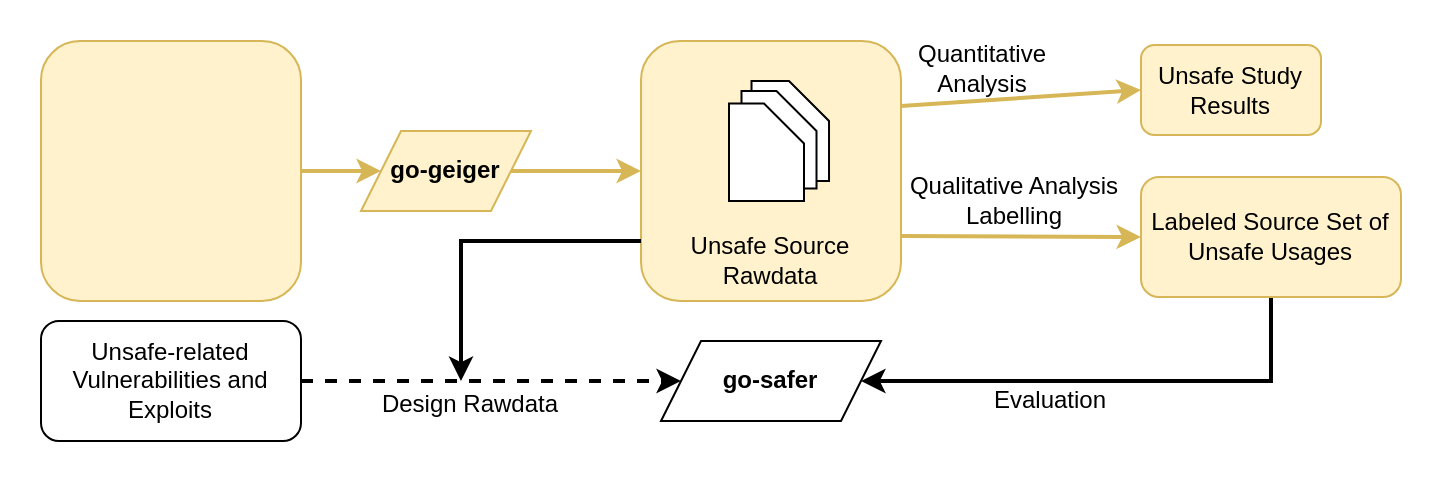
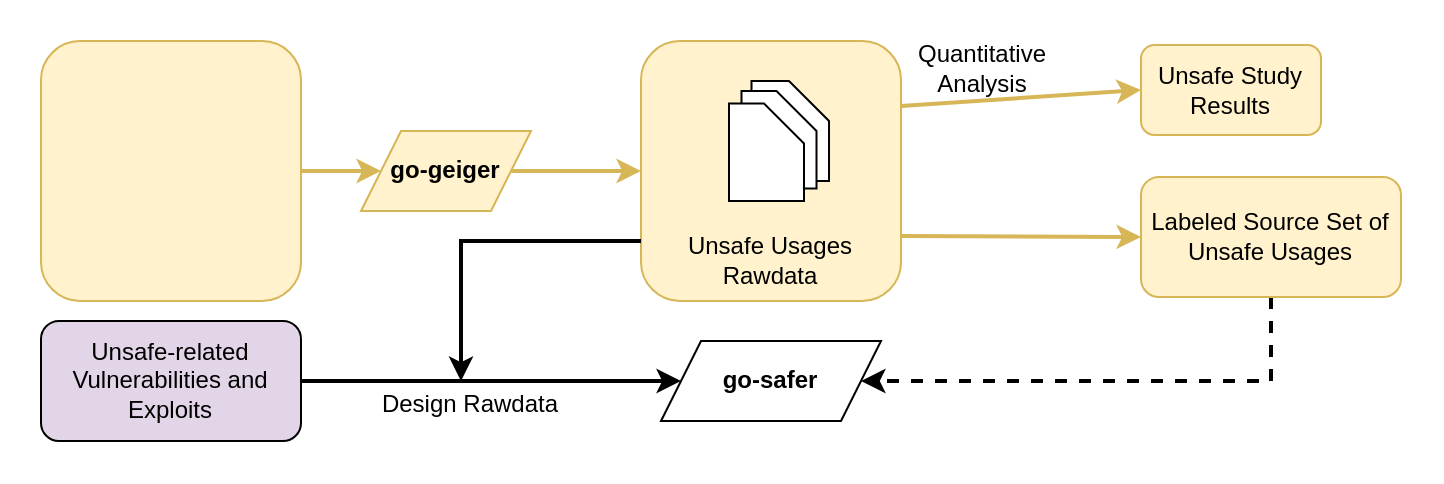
(1015, 201) -> none
(771, 261) -> (771, 261)
(171, 381) -> (171, 381)
(318, 381) -> (318, 381)
(1265, 381) -> (1265, 381)
(1051, 401) -> none
